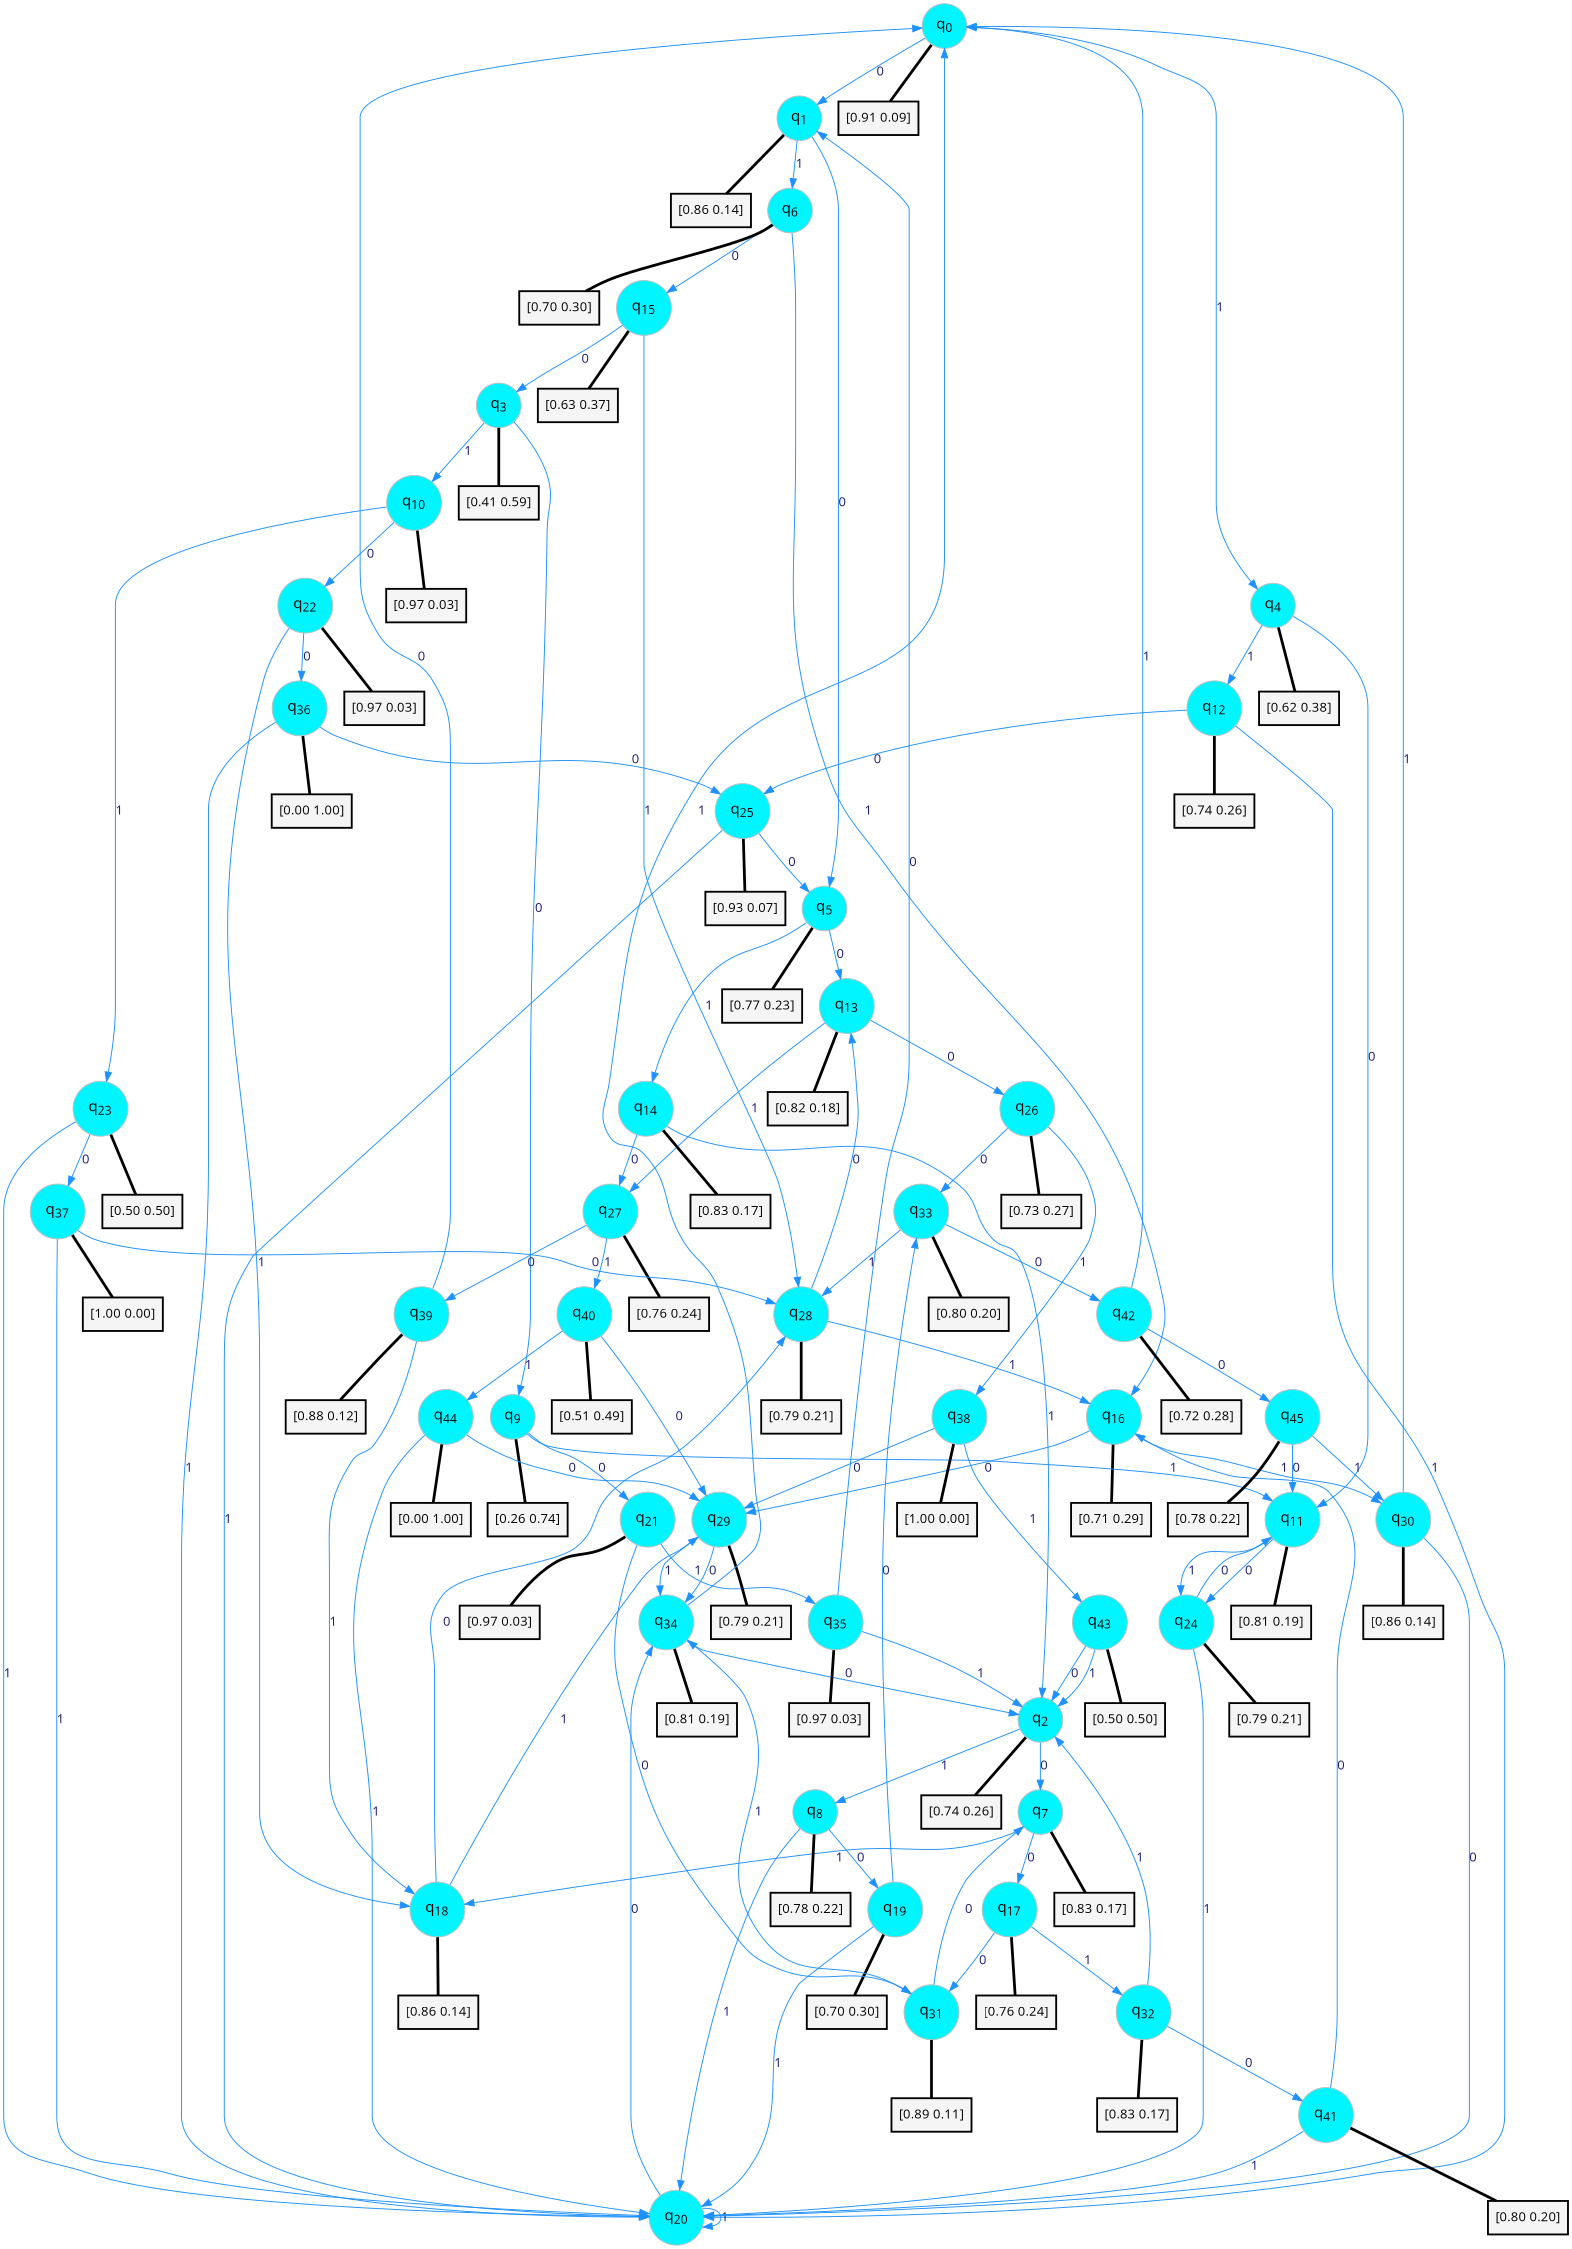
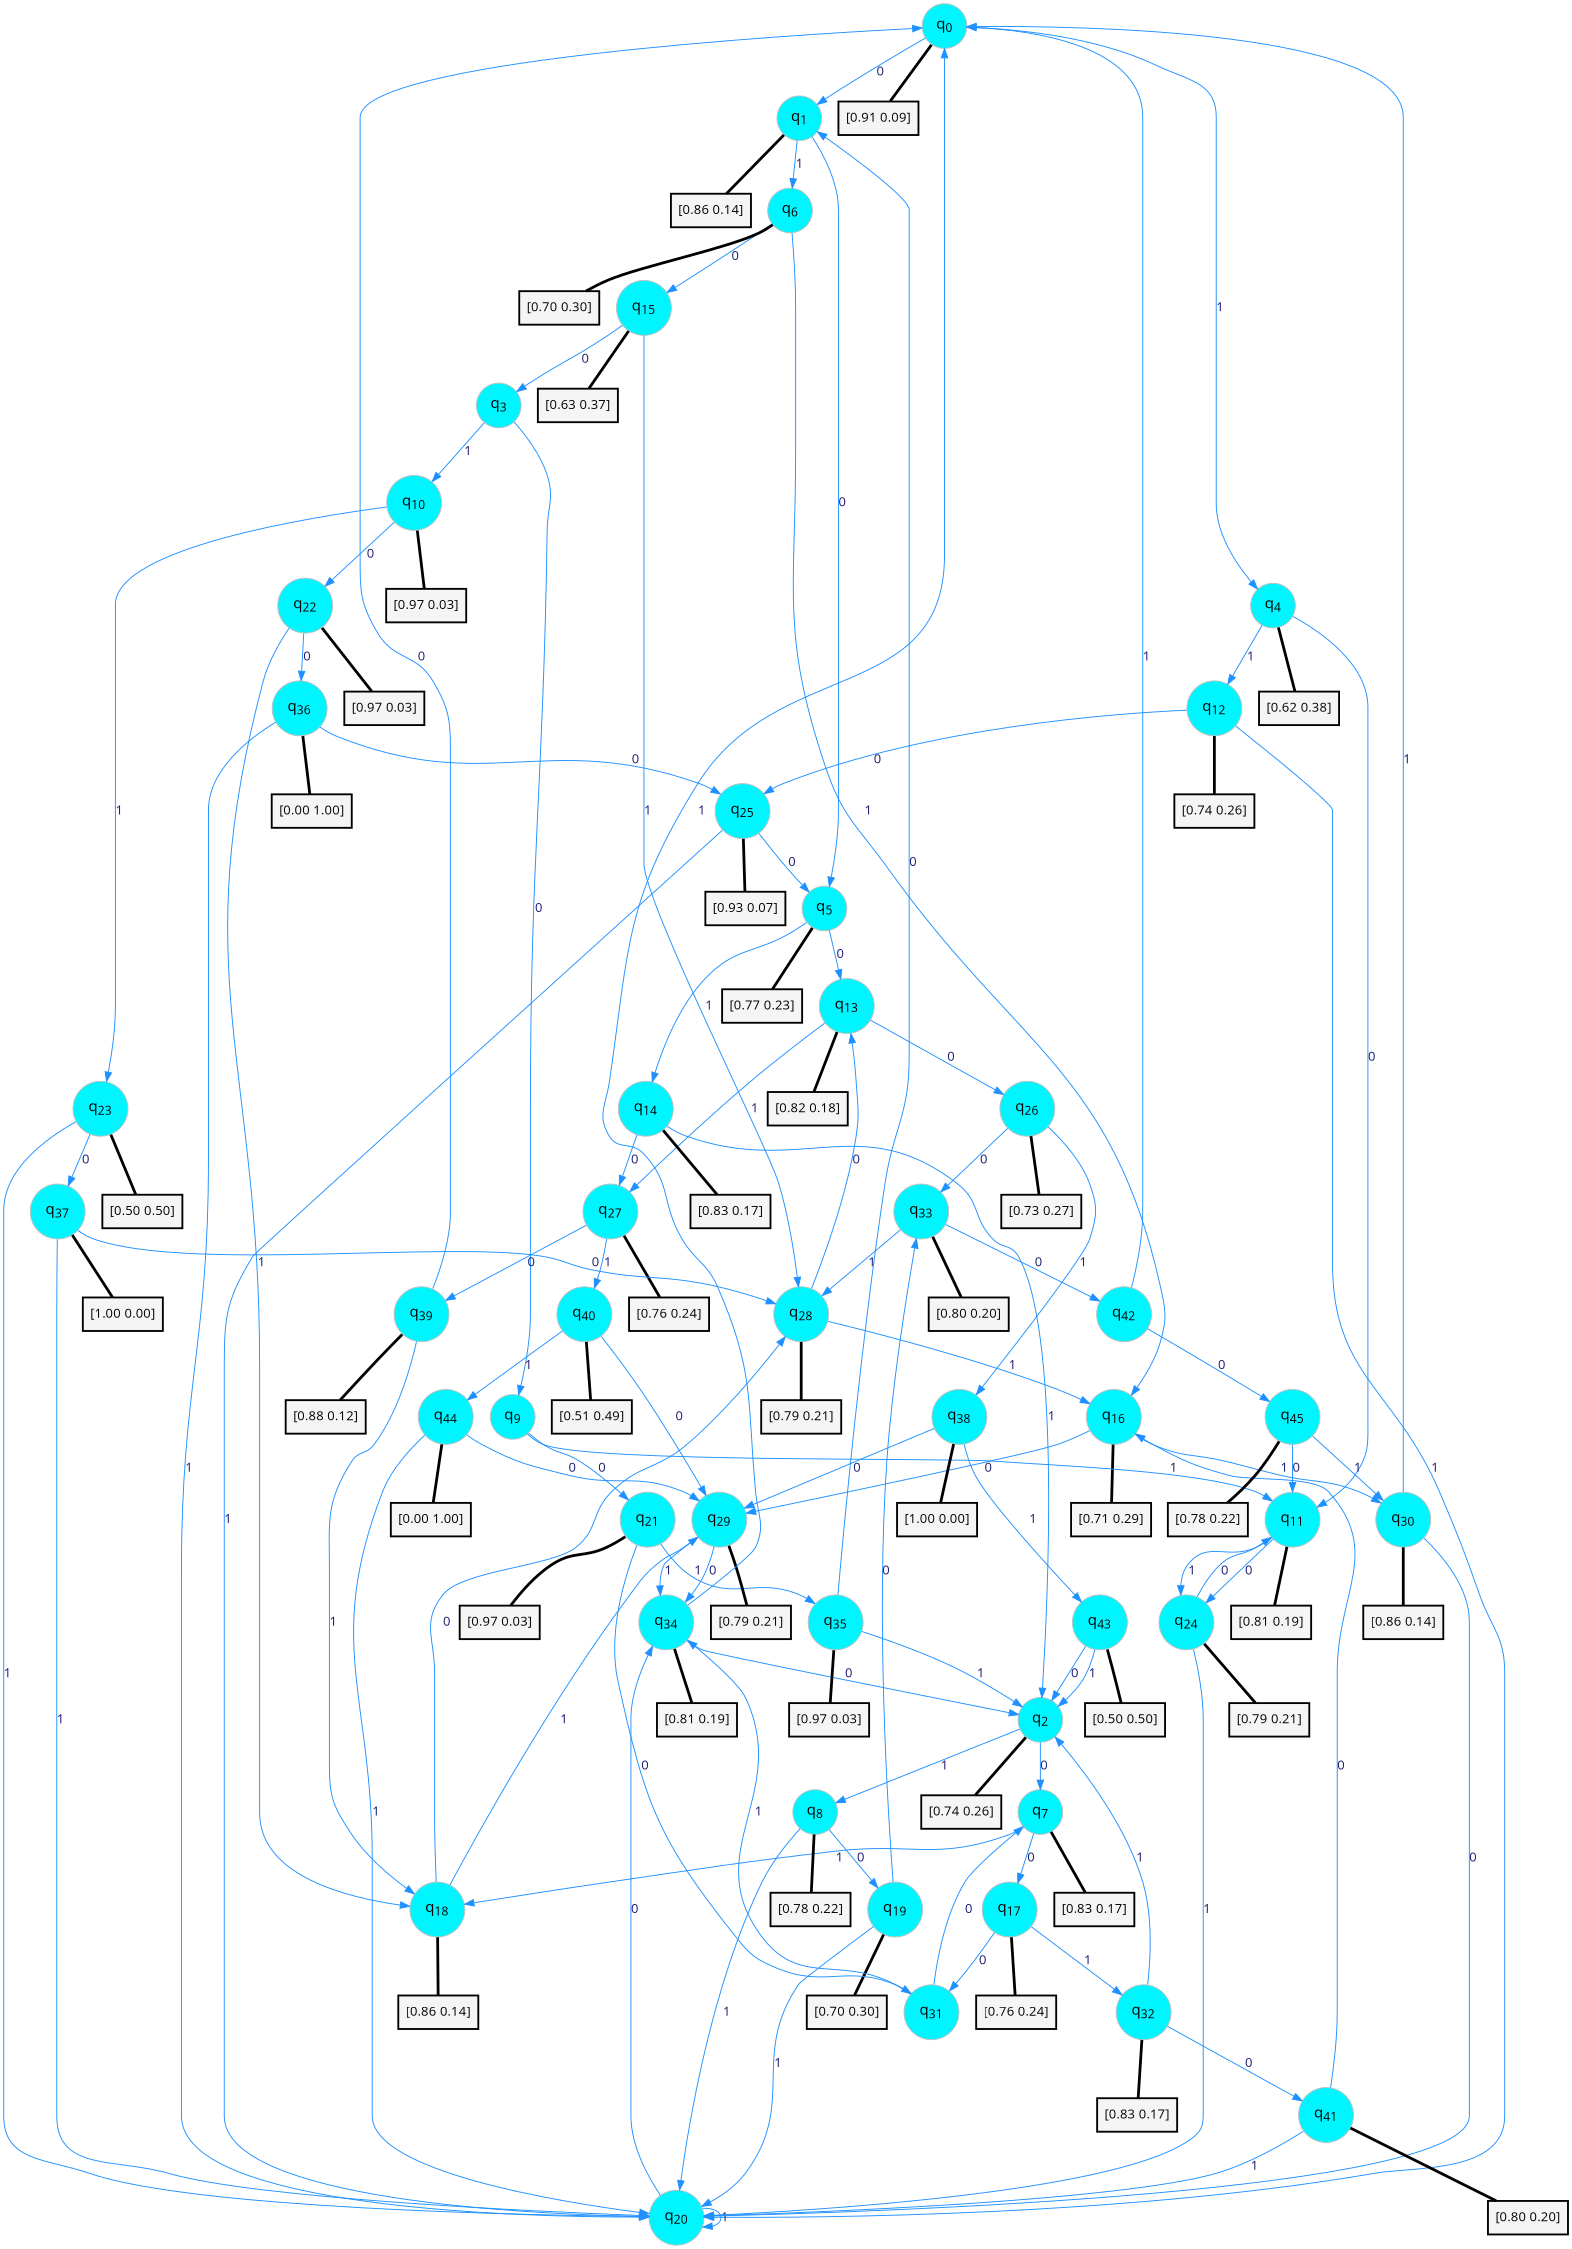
(499, 503) -> none
(1201, 1417) -> none
(528, 1520) -> none
(931, 2115) -> none
